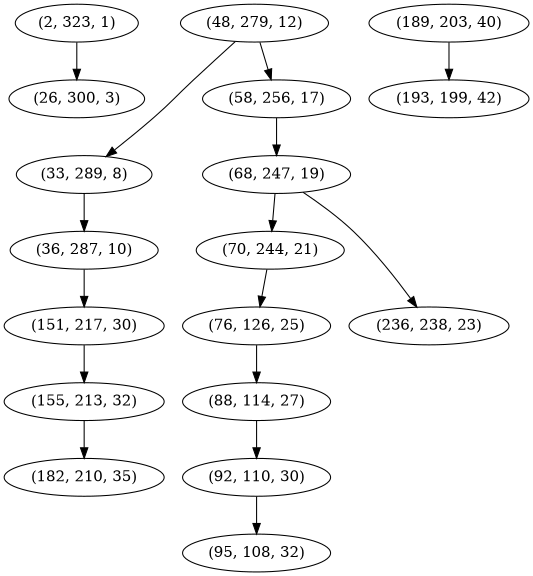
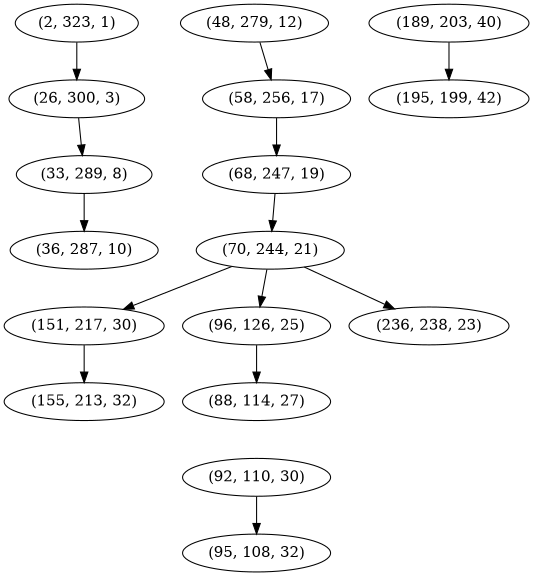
(176, 97) -> (80, 132)
(449, 99) -> (449, 99)
(362, 240) -> (344, 286)
(84, 283) -> (183, 286)
(257, 326) -> (257, 326)
(257, 434) -> none
(84, 477) -> none
